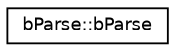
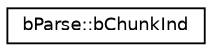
(88, 26) -> (106, 26)
